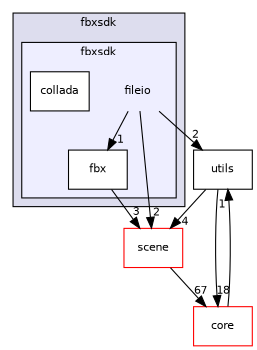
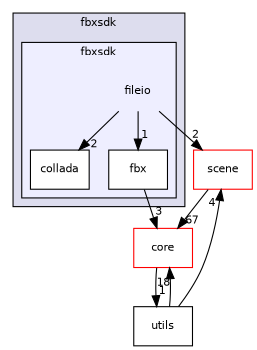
(170, 121) -> (103, 127)
(122, 204) -> (149, 204)
